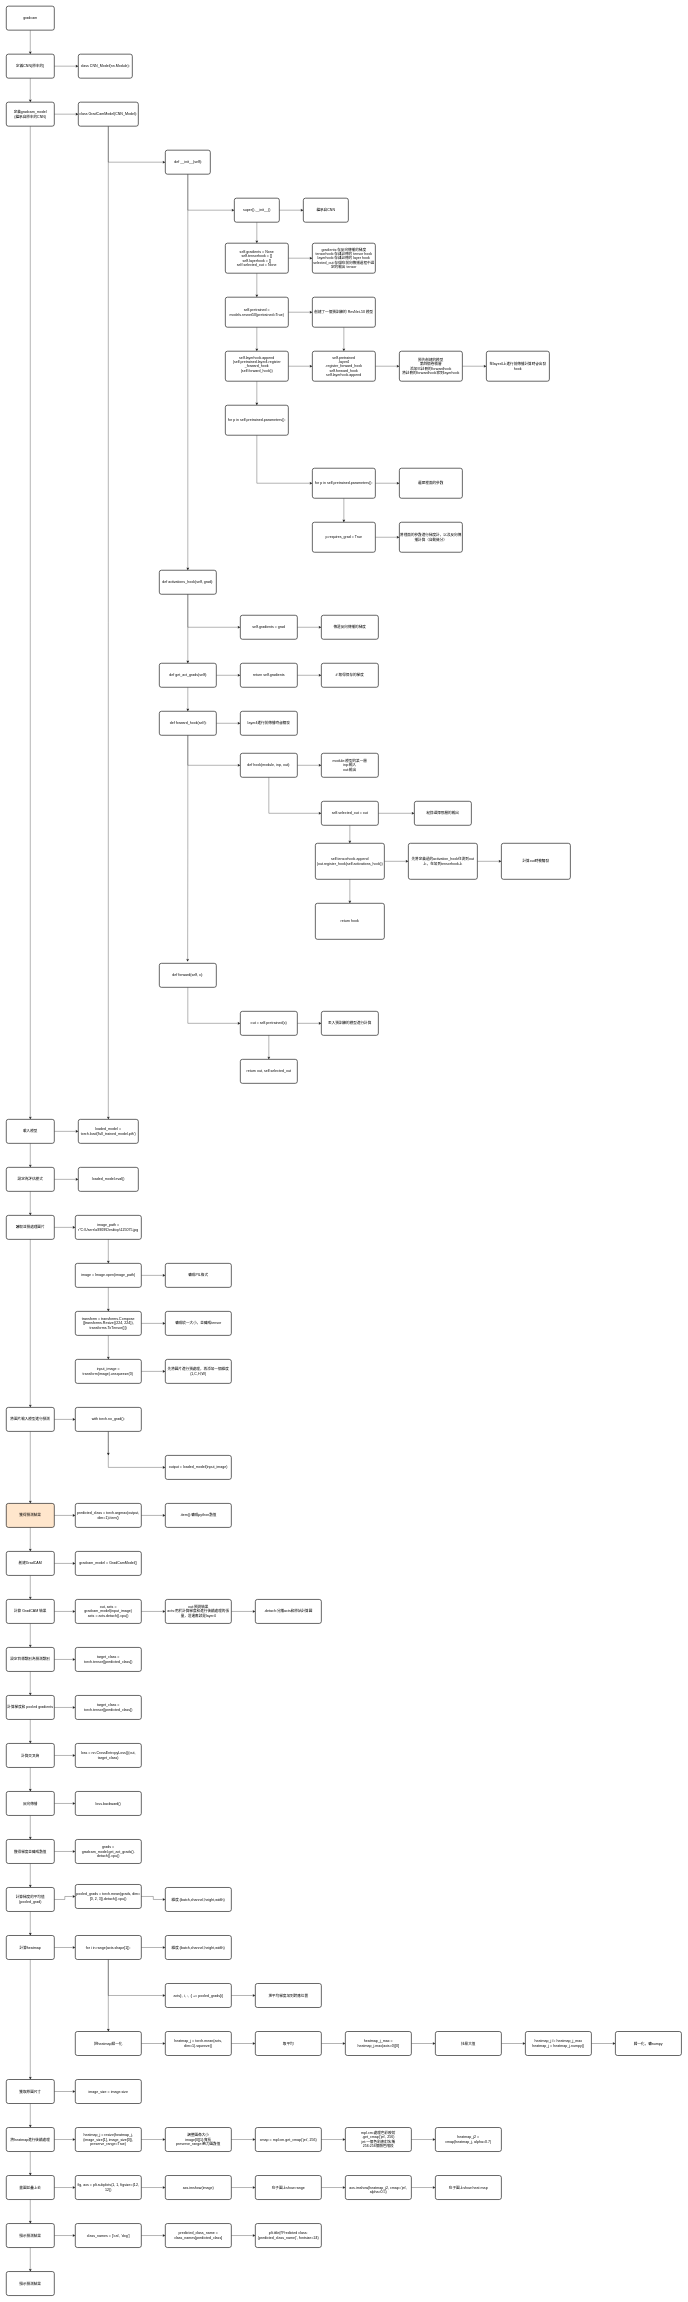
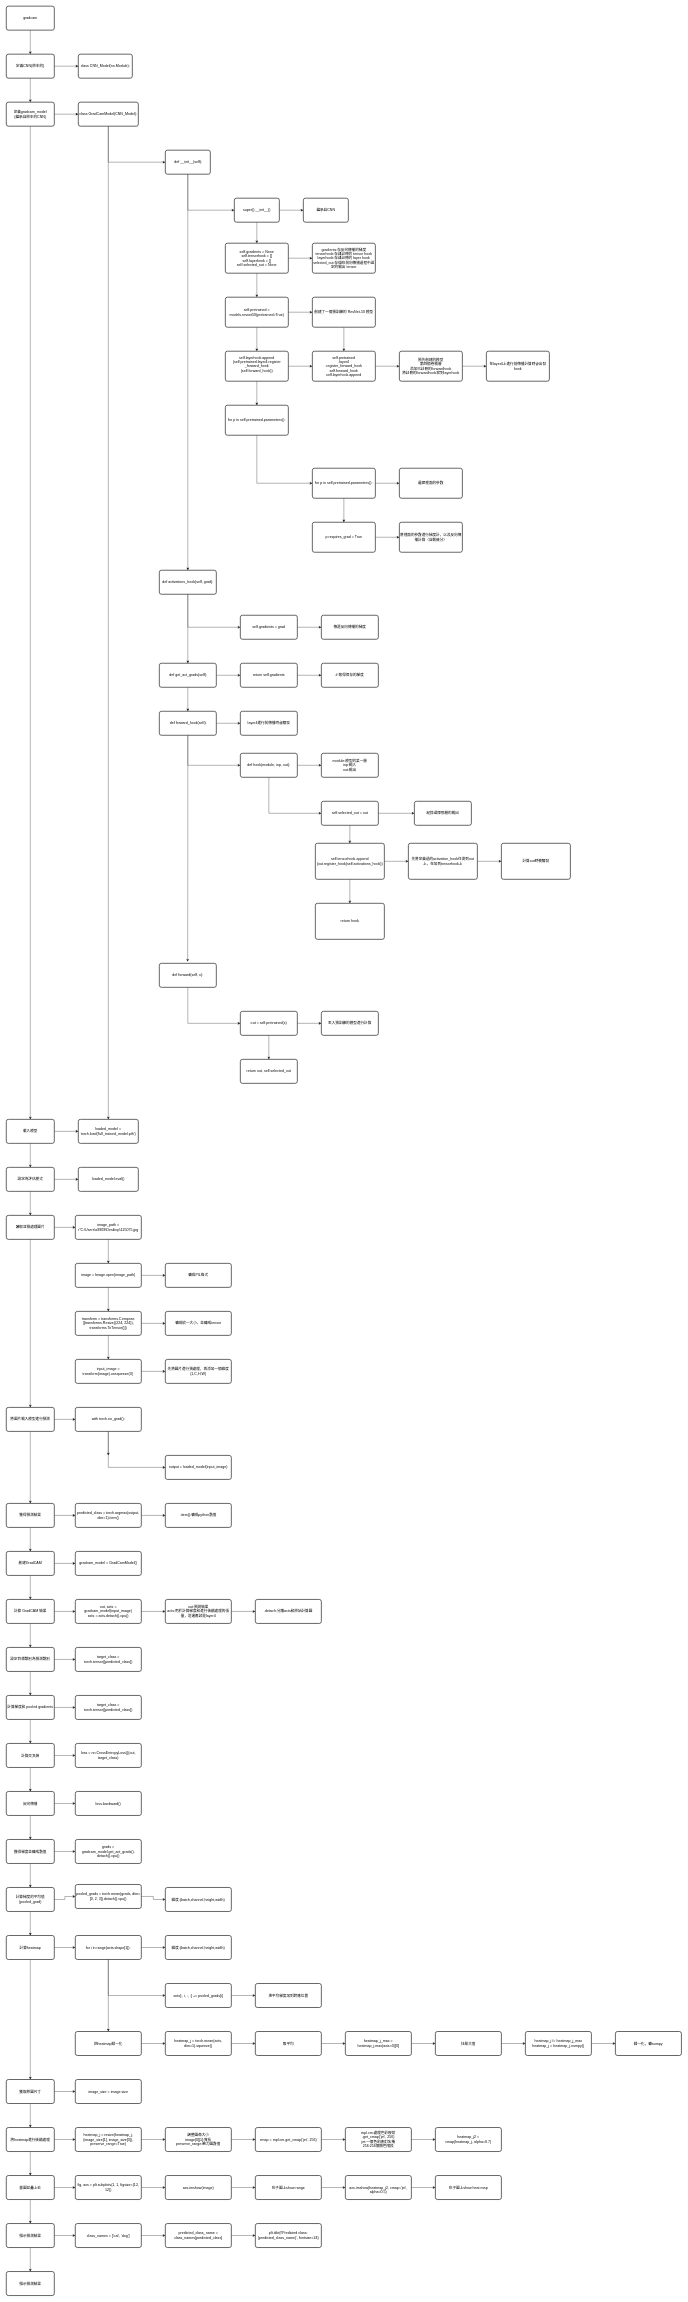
(30, 1515) -> (30, 1515)
